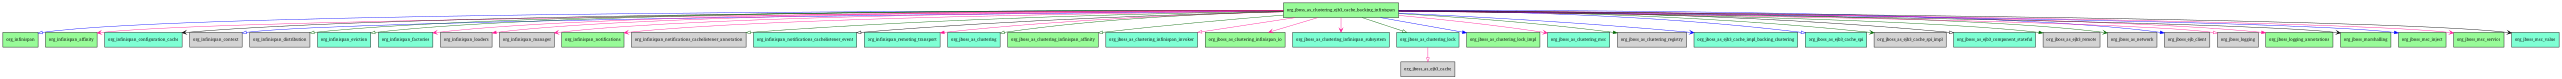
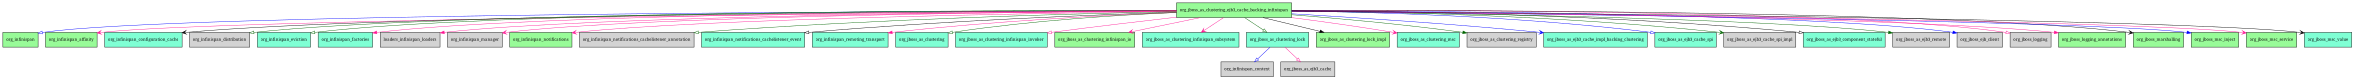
(860, 14) -> (776, 14)
(765, 17) -> (1264, 53)
(1421, 25) -> (1291, 24)
(466, 40) -> (410, 40)
(1053, 40) -> none
(2132, 40) -> none
